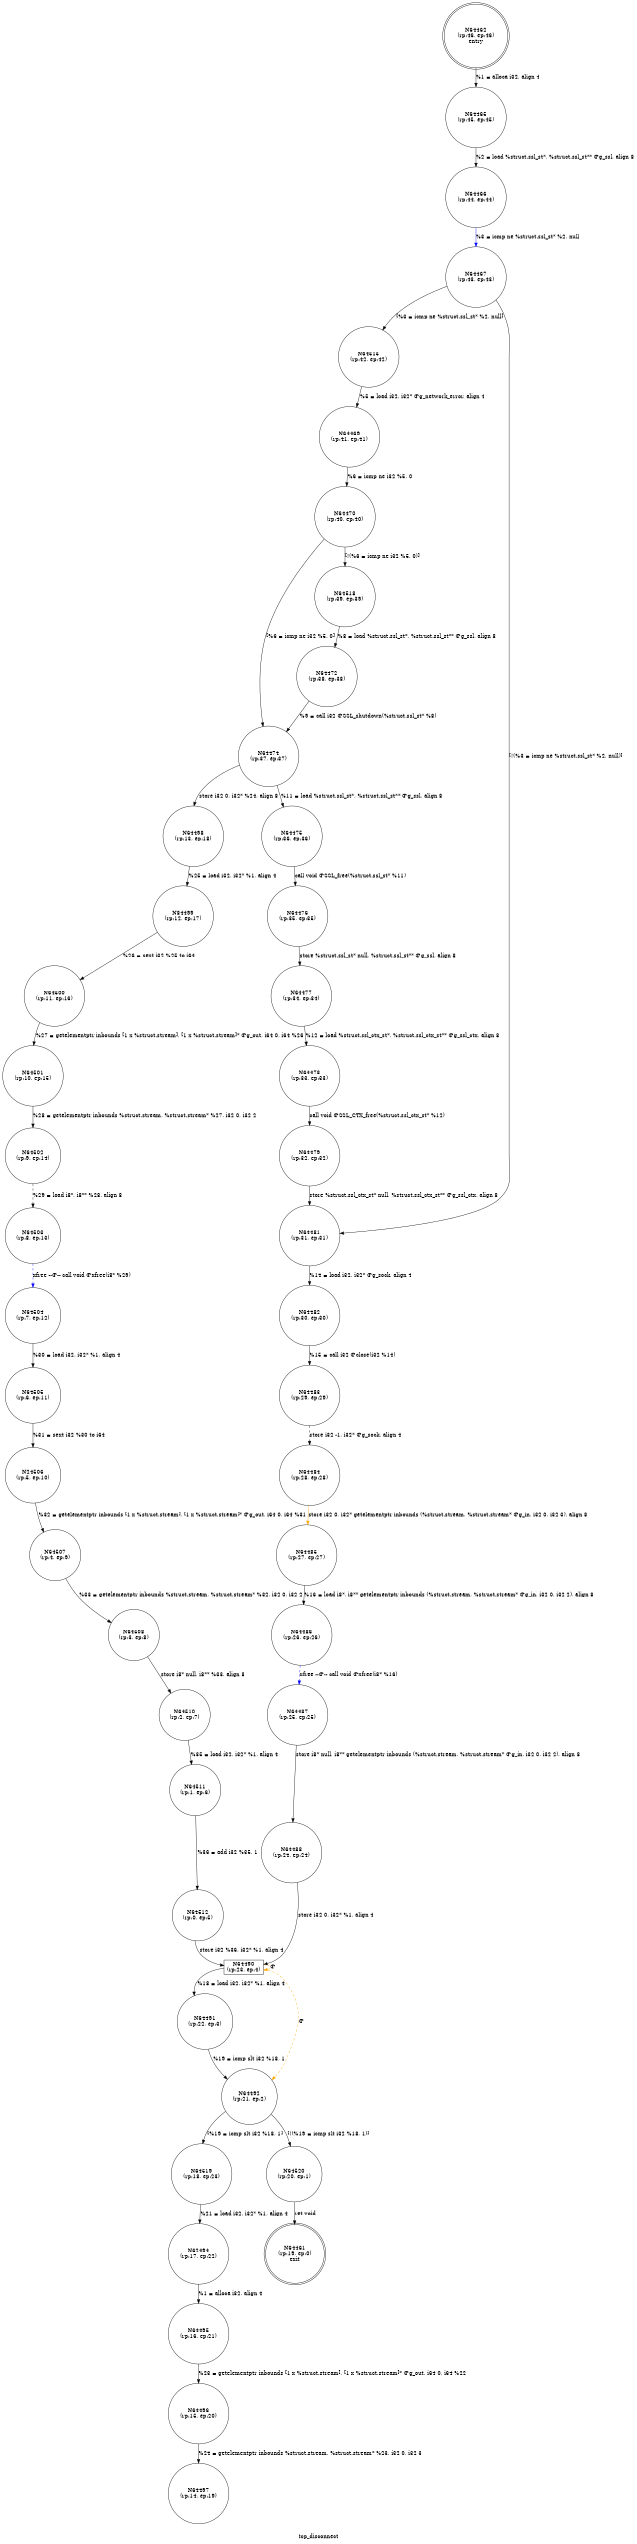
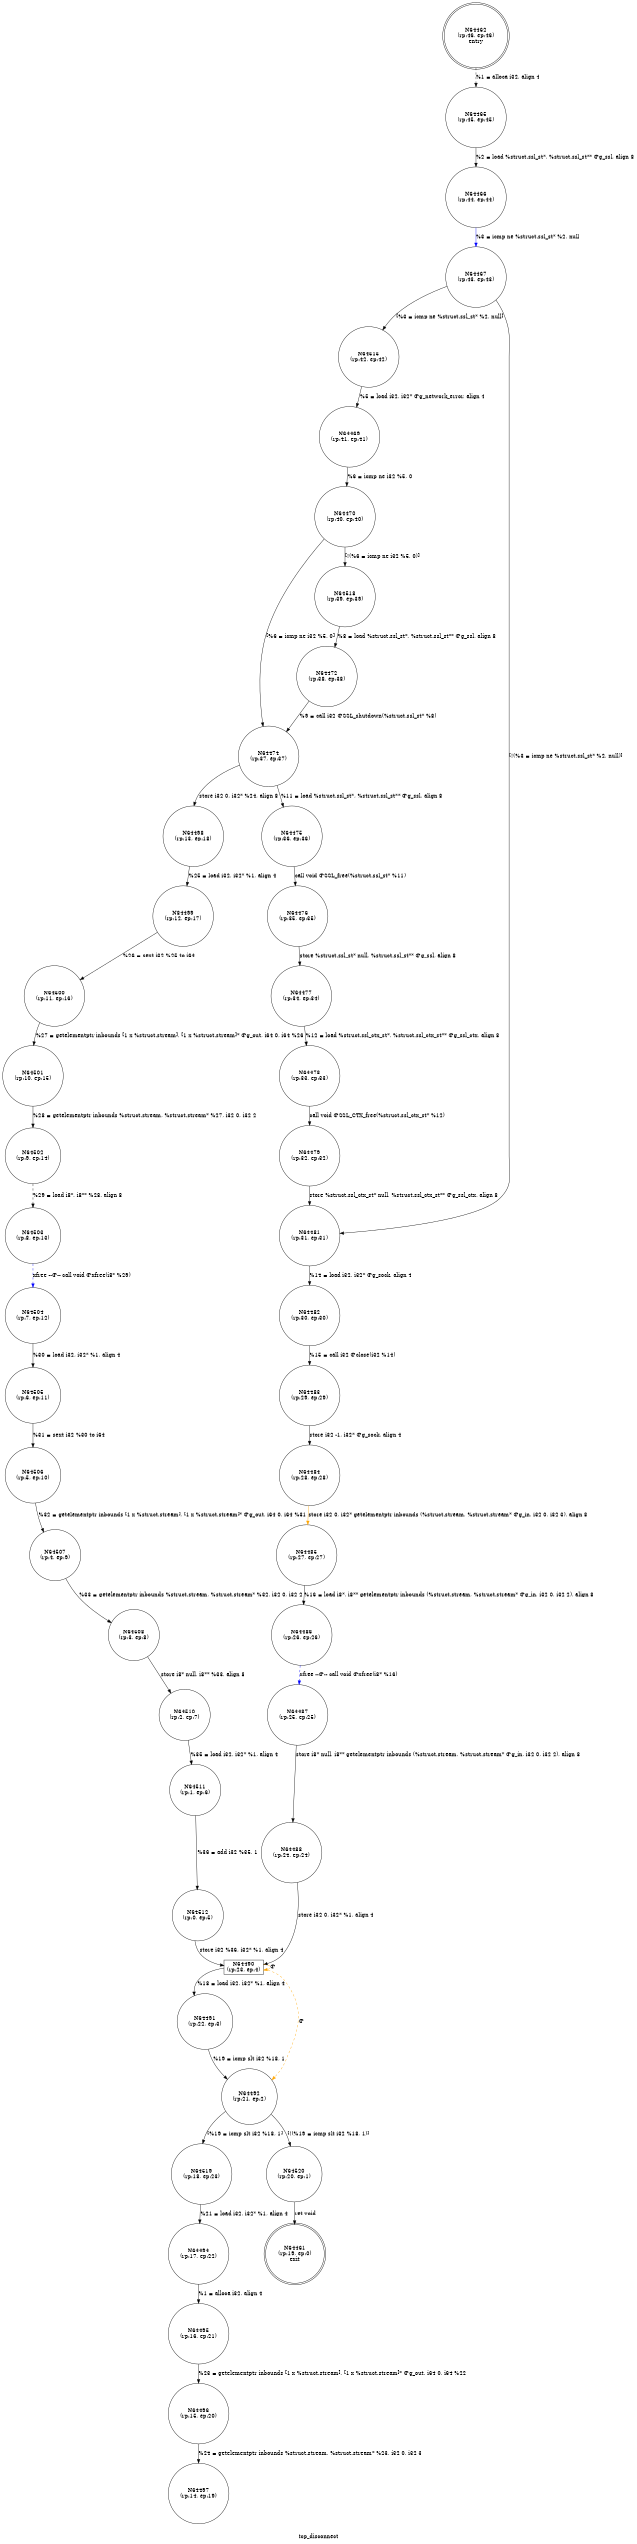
(476, 75) -> (476, 75)
(310, 1433) -> (310, 1433)
(33, 1475) -> (33, 1475)
(199, 2254) -> (199, 2254)
